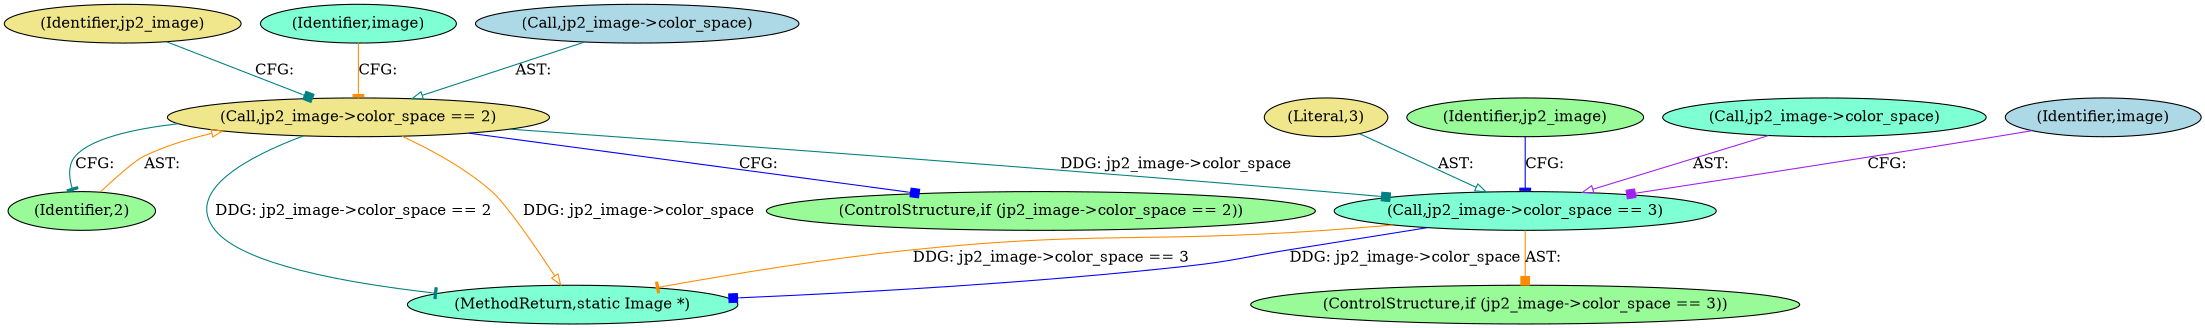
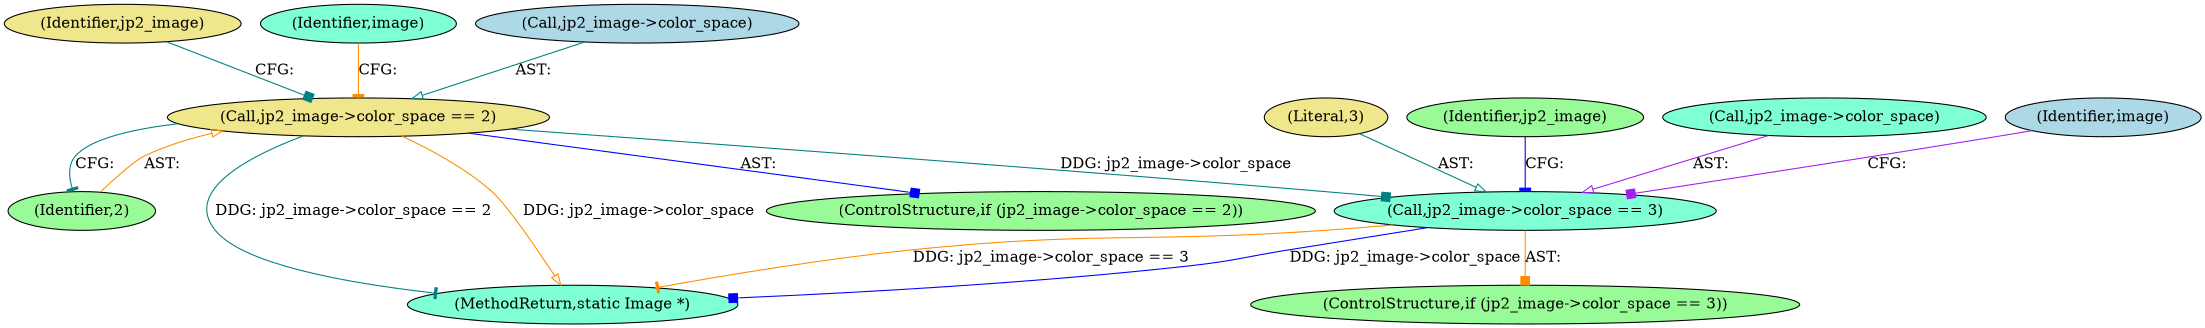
(761, 164) -> (761, 164)
